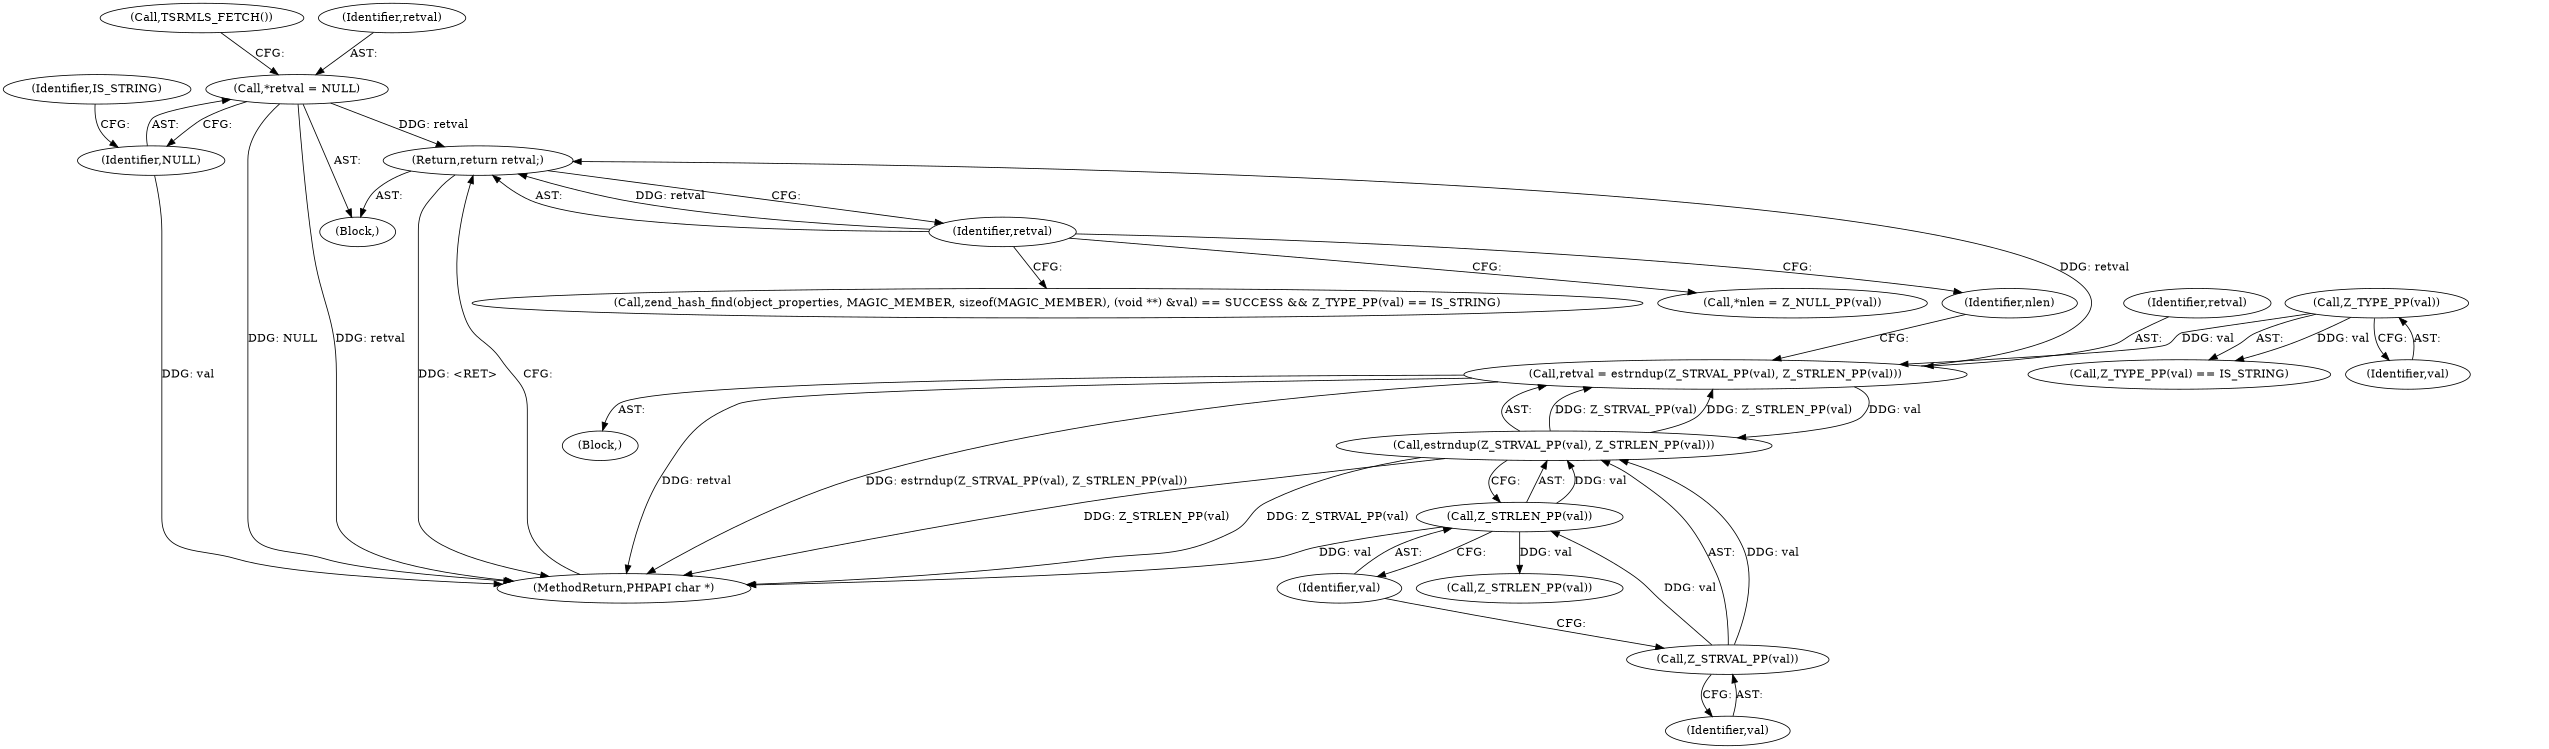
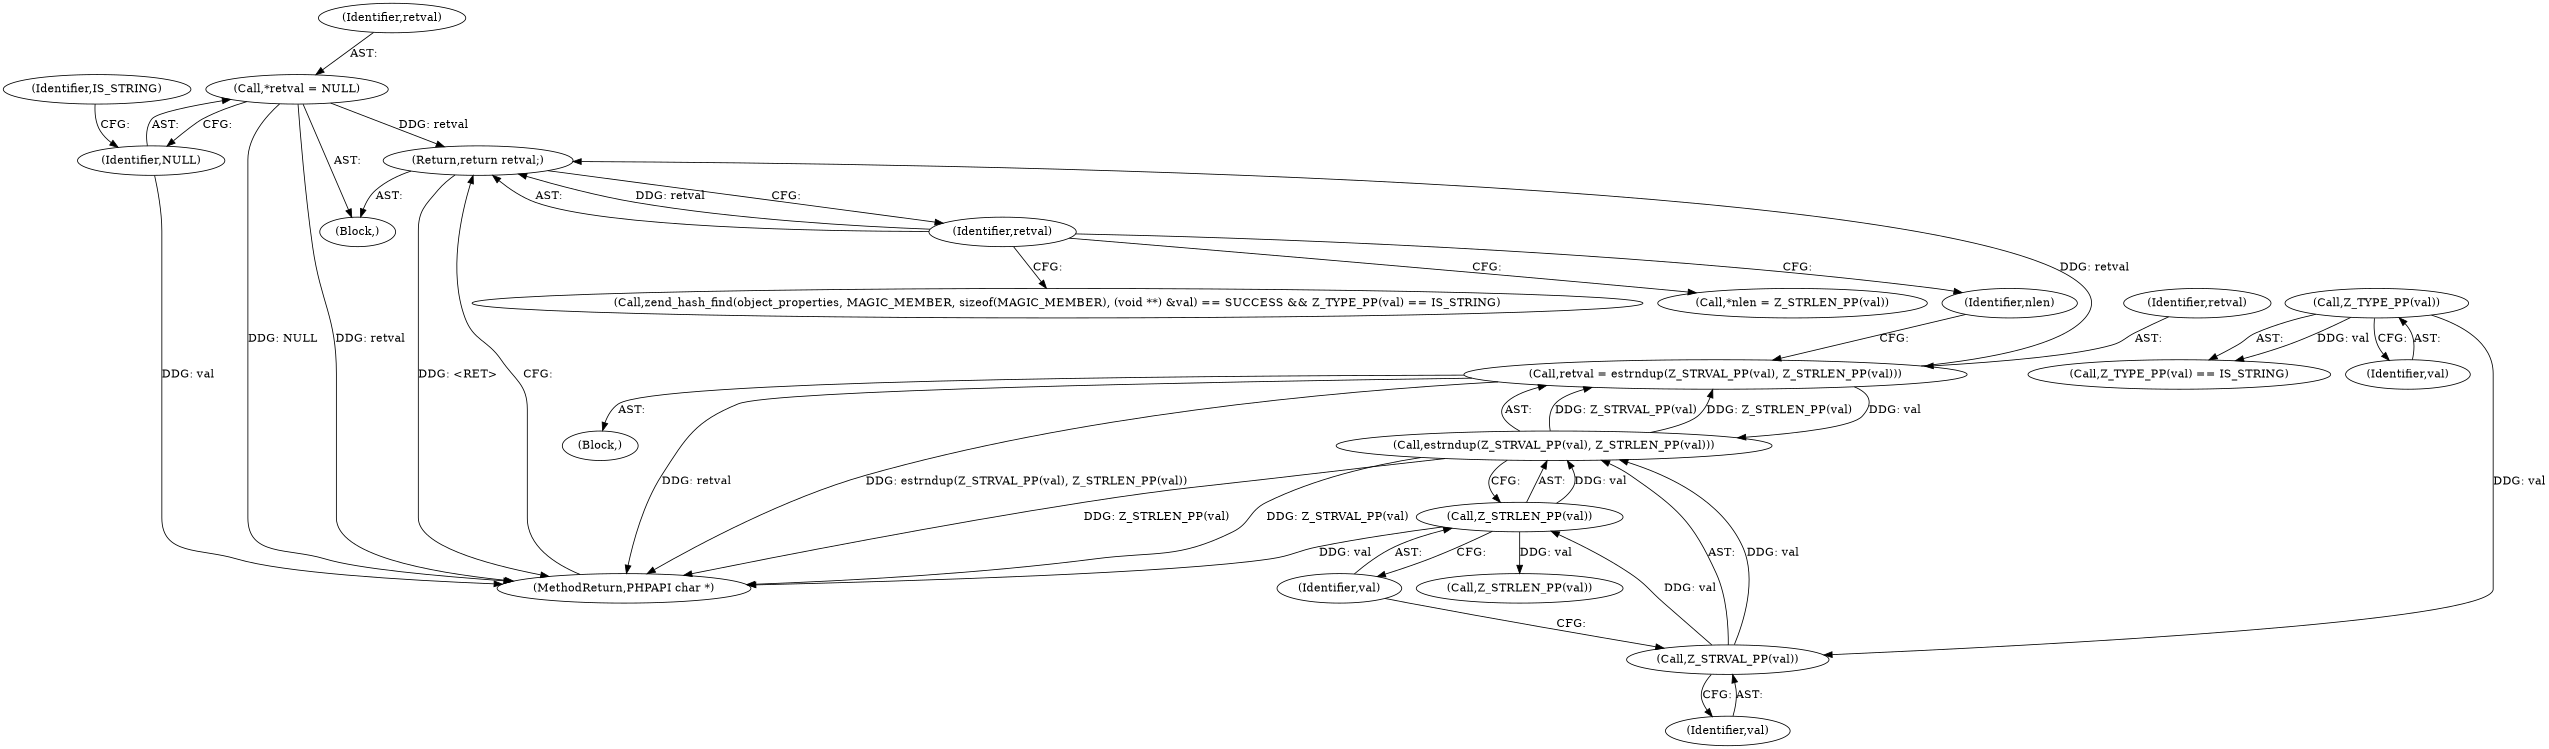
(202, 18) -> none
(1793, 303) -> (1793, 303)
(2113, 351) -> (2318, 624)
